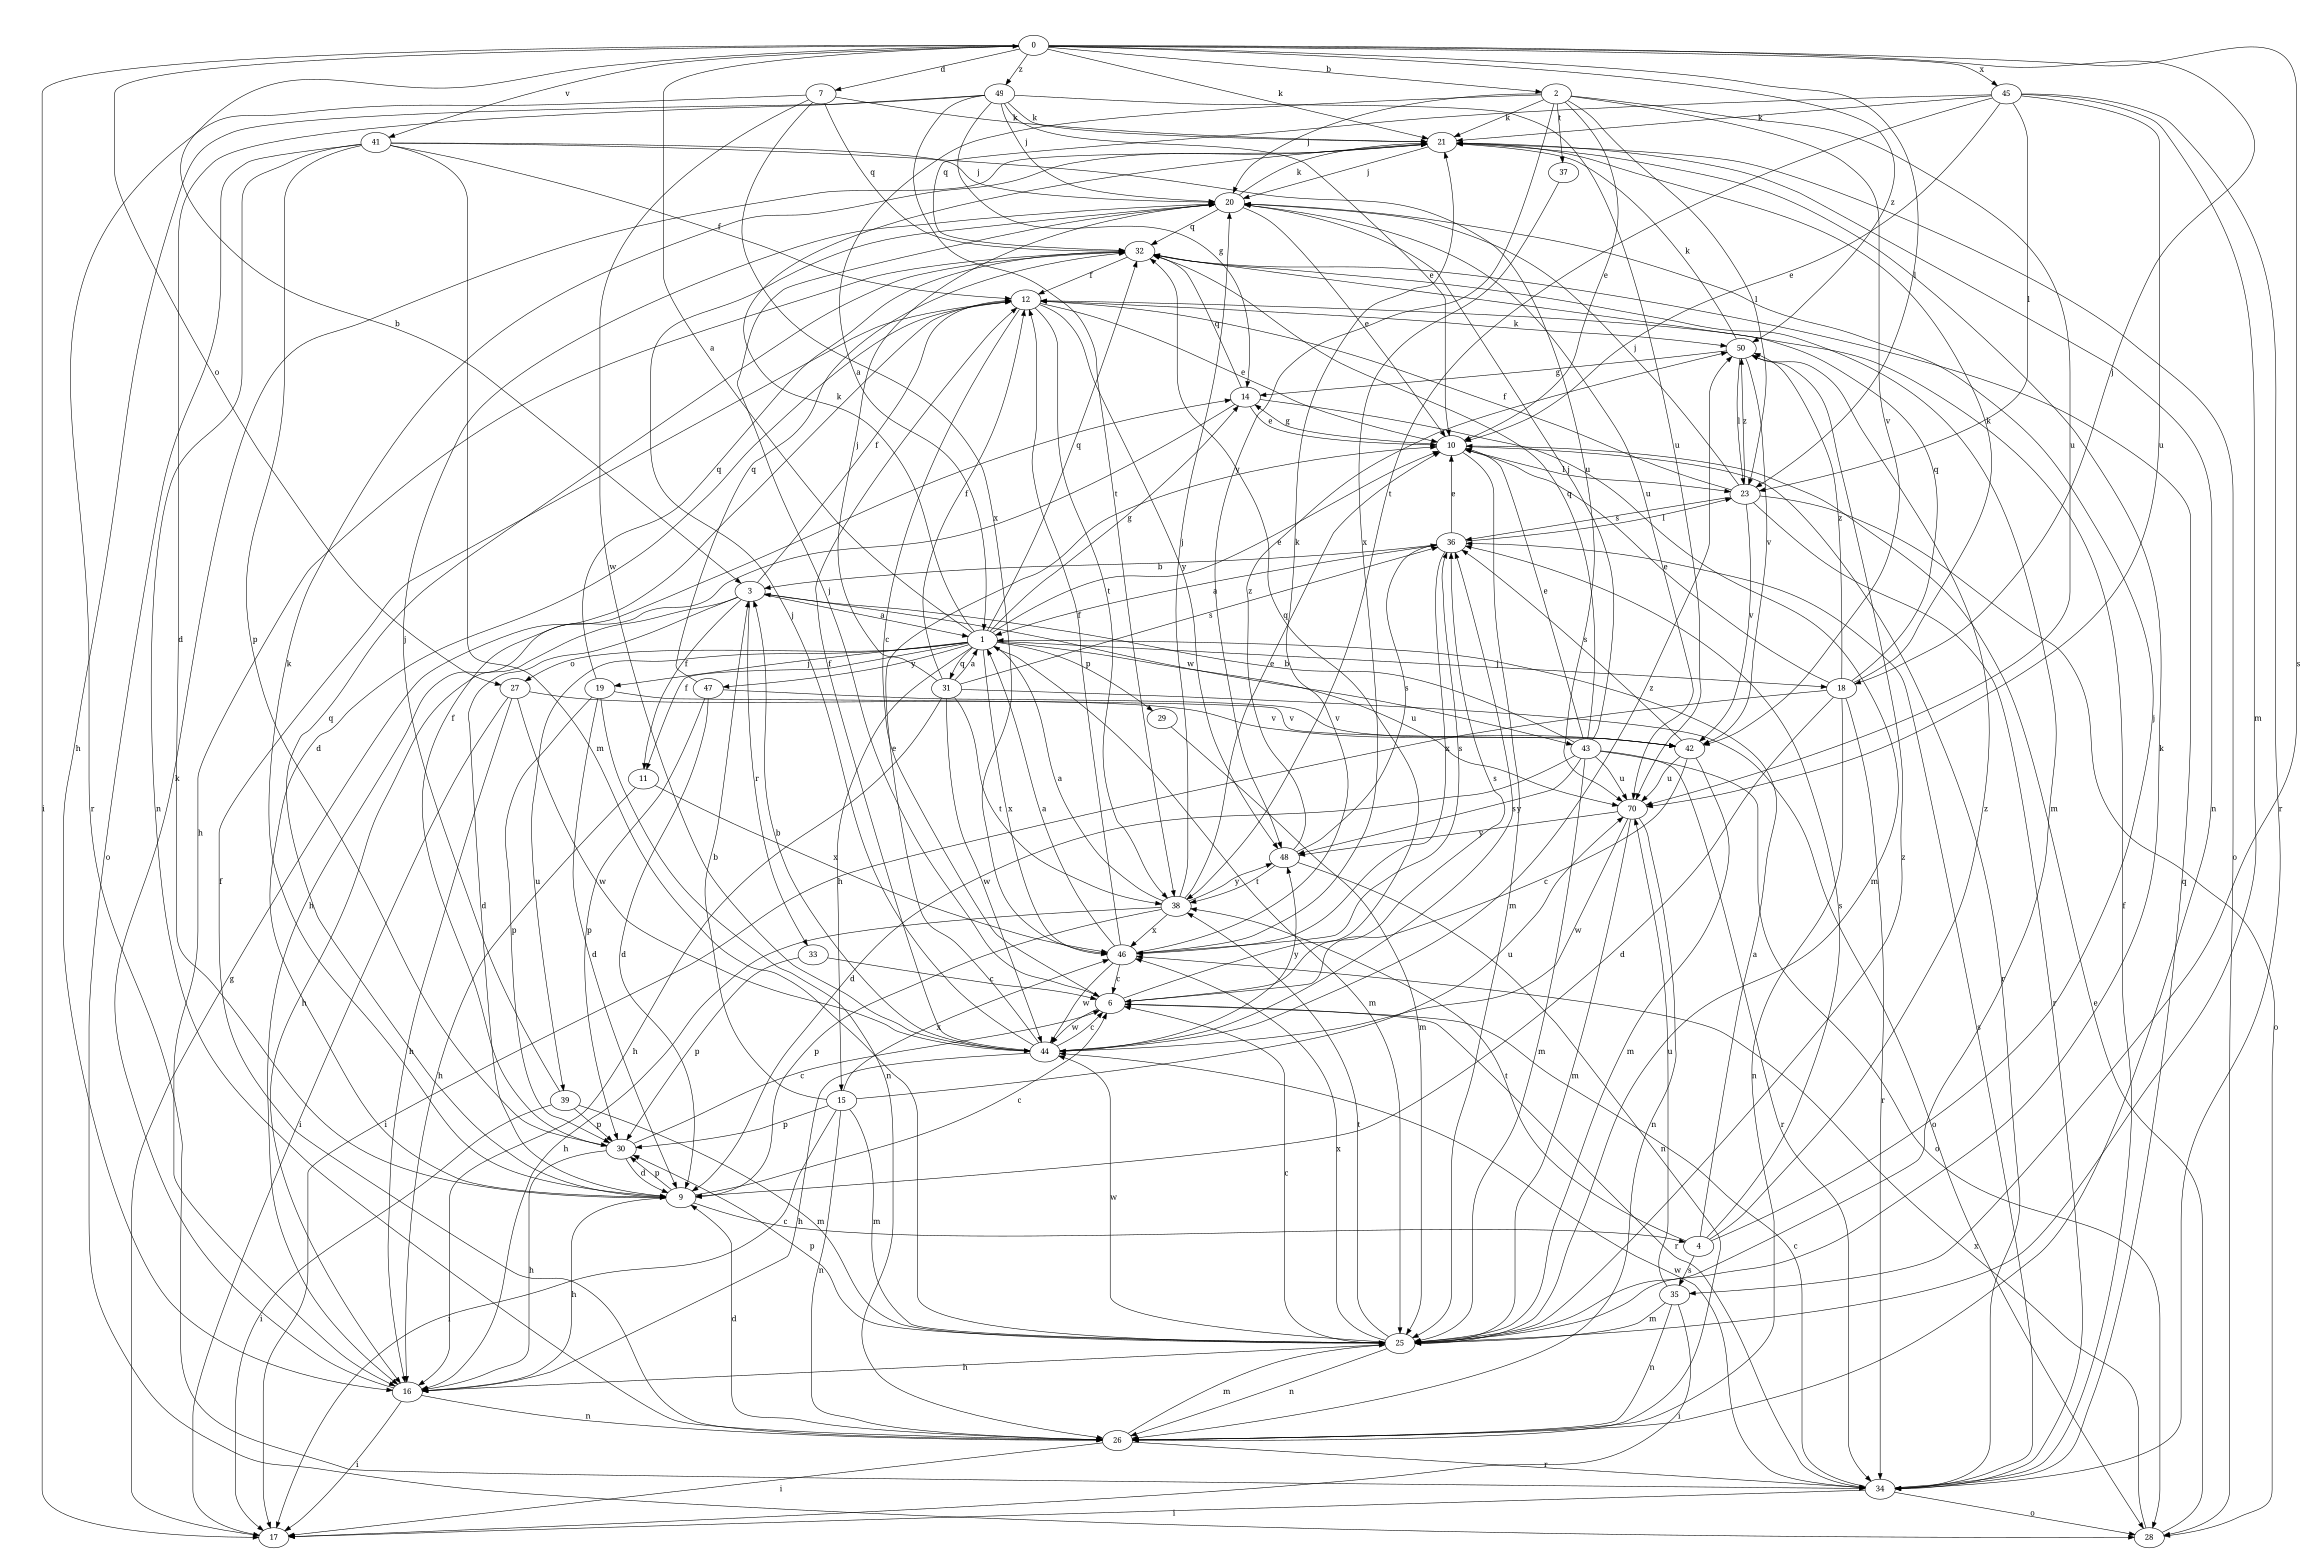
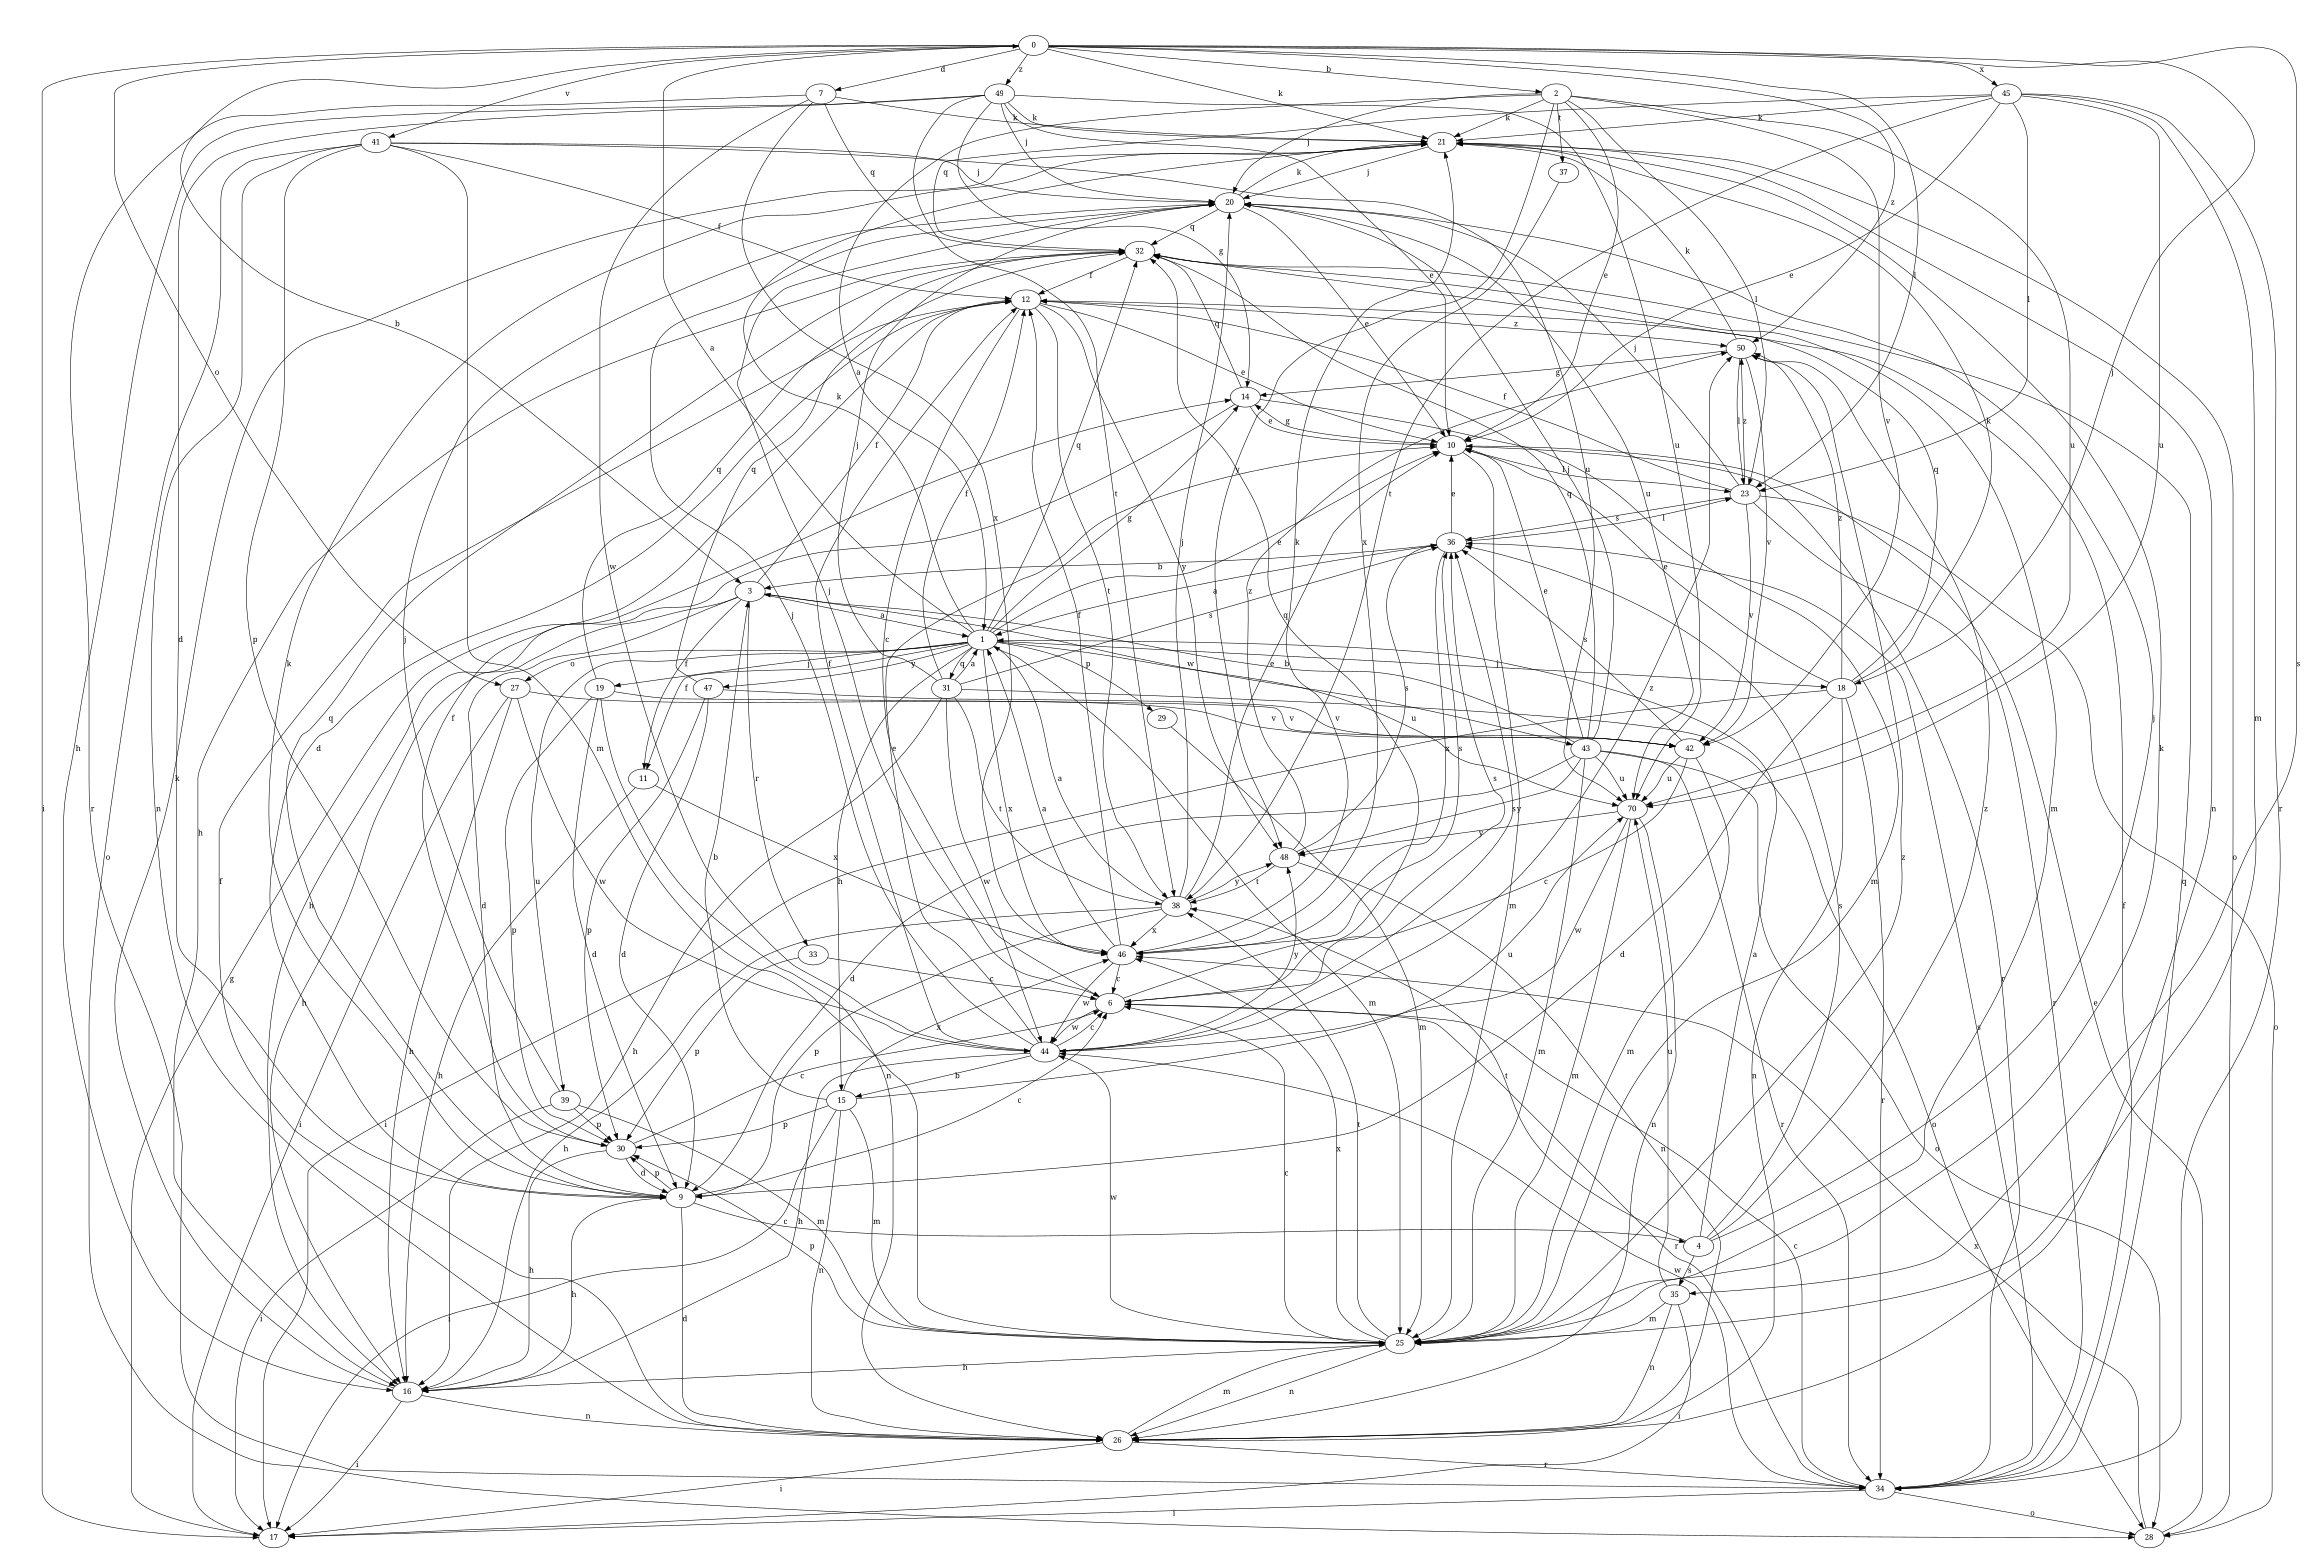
(1516, 324) -> (1516, 324)
(808, 906) -> (946, 1076)
(810, 1422) -> (760, 1424)
